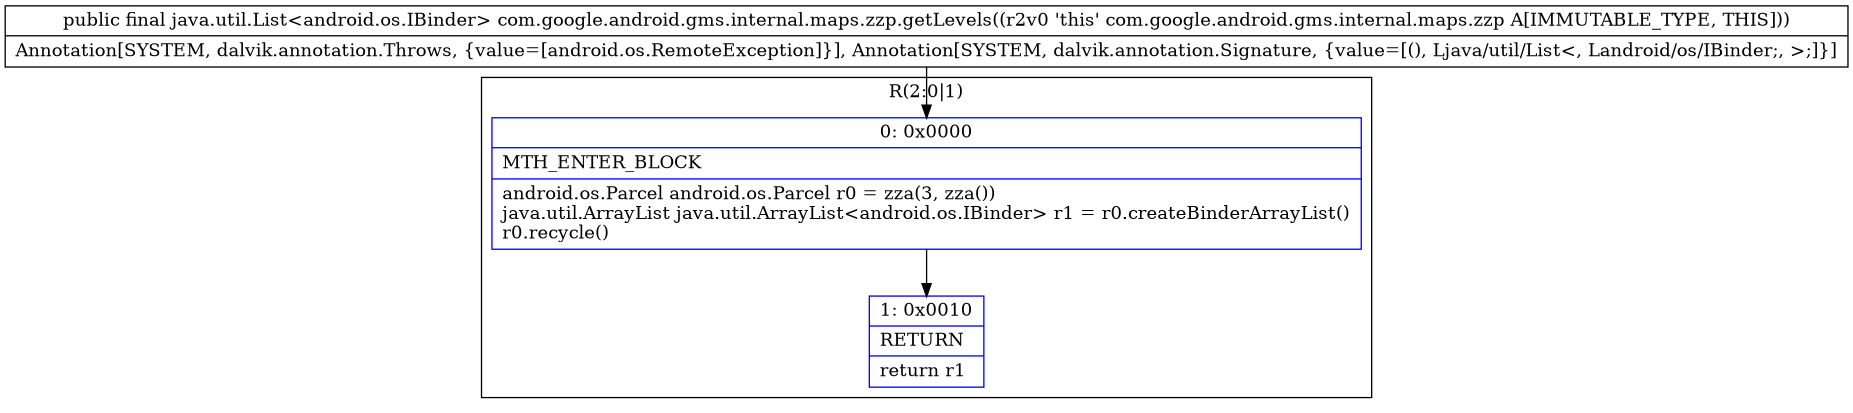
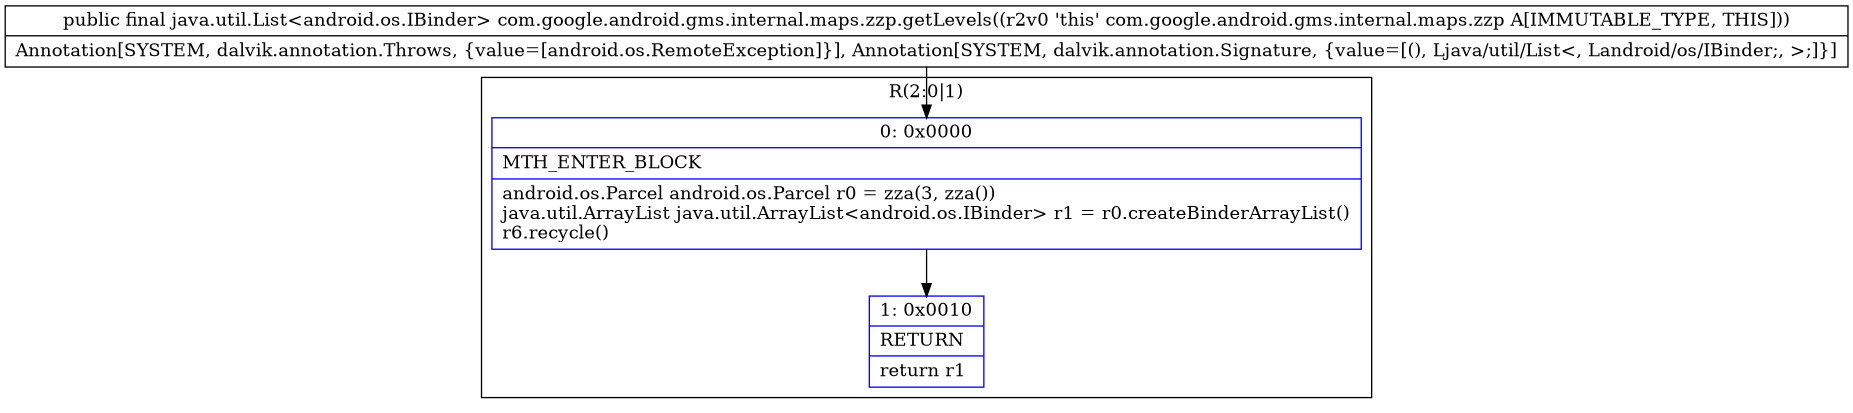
(556, 233) -> (556, 233)
